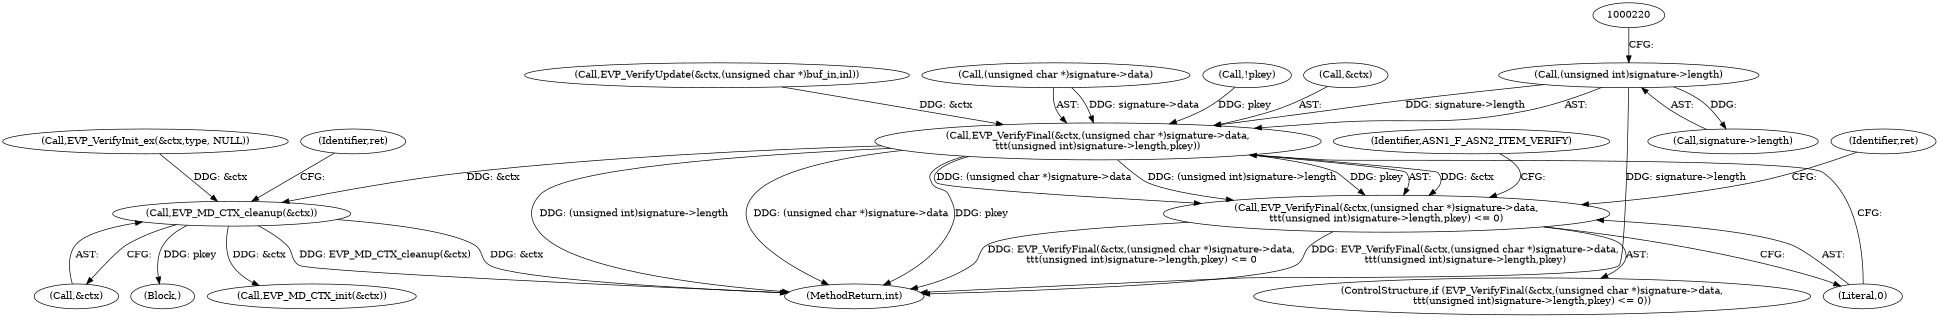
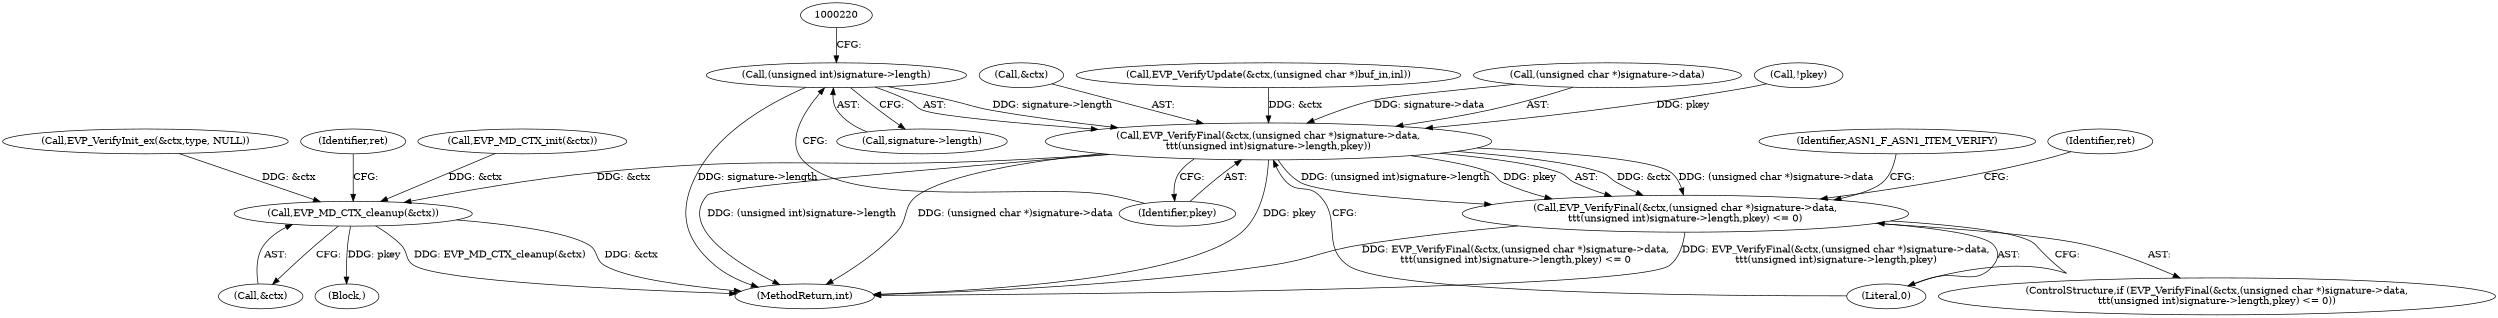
(1725, 105) -> (893, 105)
(1471, 141) -> (1897, 141)
none -> (1177, 214)
(229, 259) -> (441, 176)
